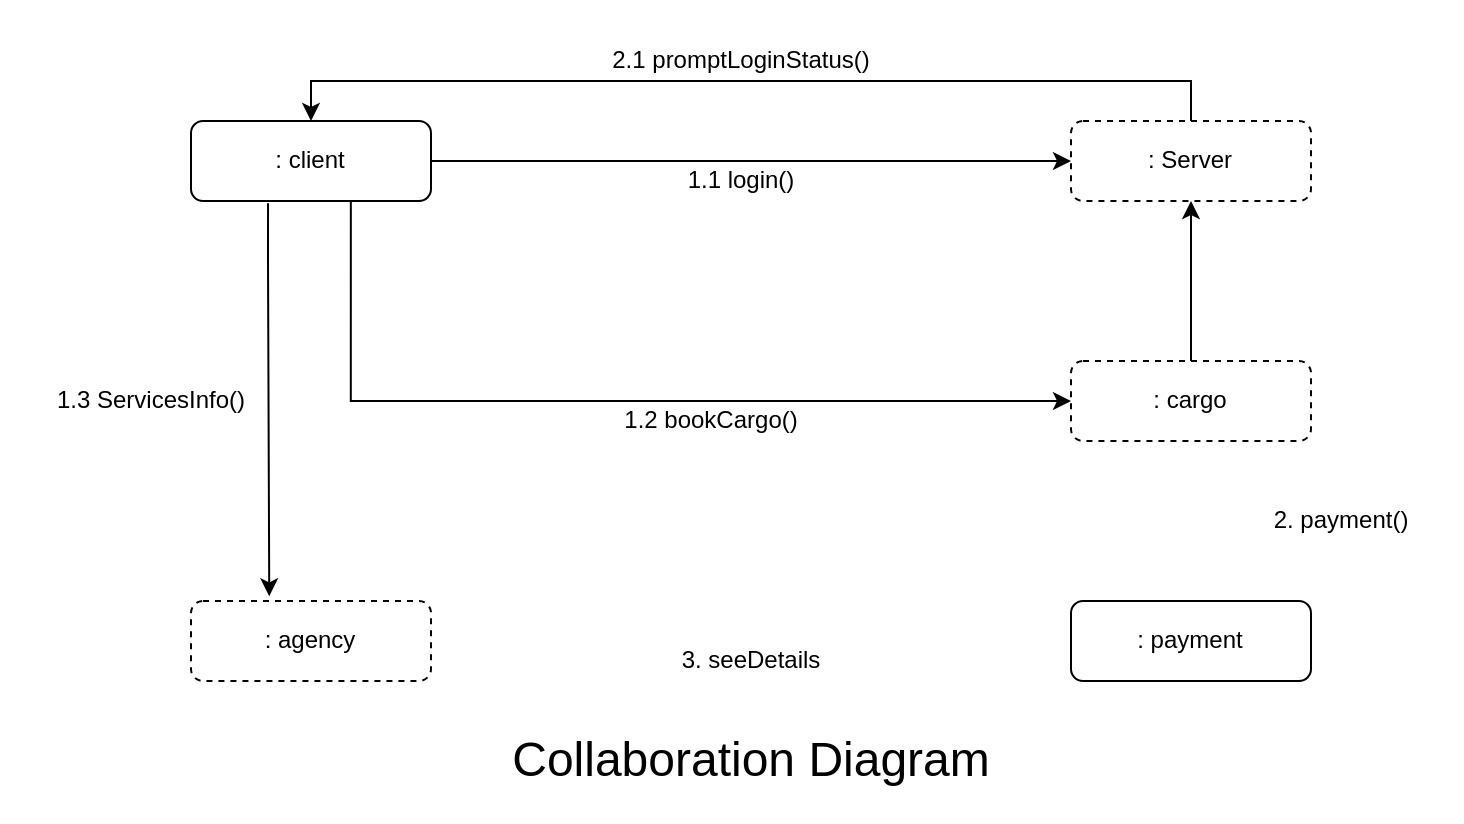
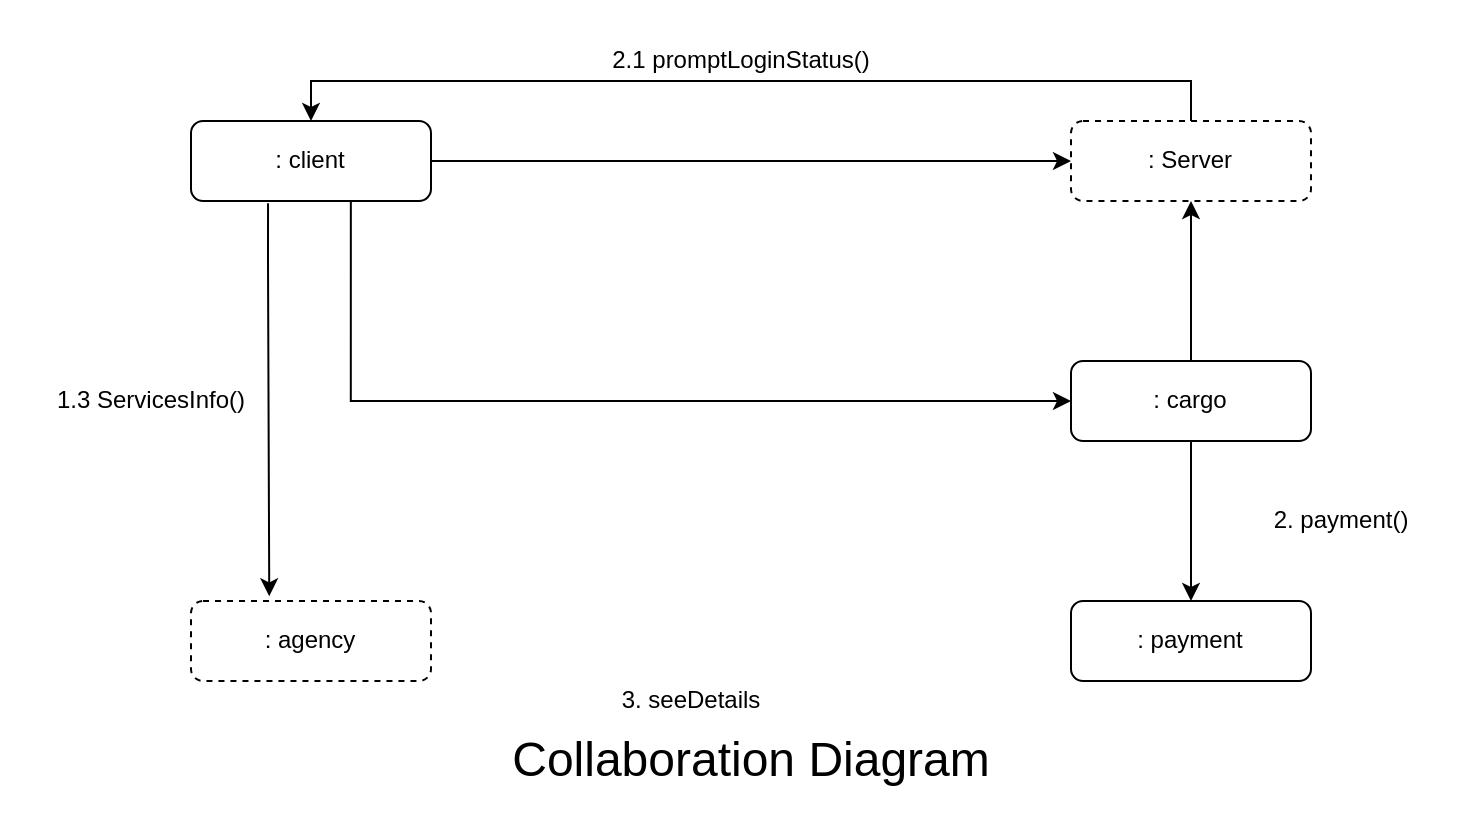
(741, 181) -> none
(1191, 401) -> (1191, 401)
(711, 421) -> none
none -> (1191, 514)
(751, 661) -> (691, 701)
